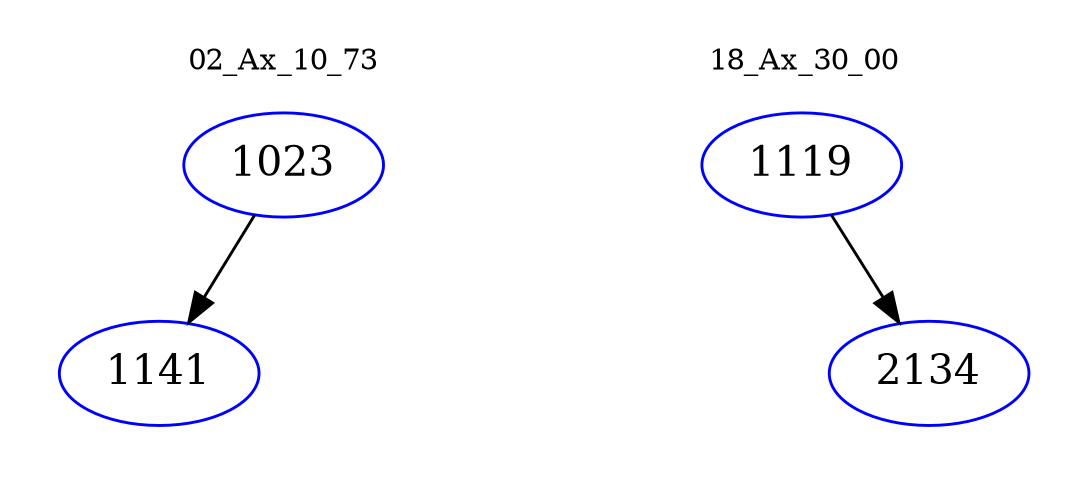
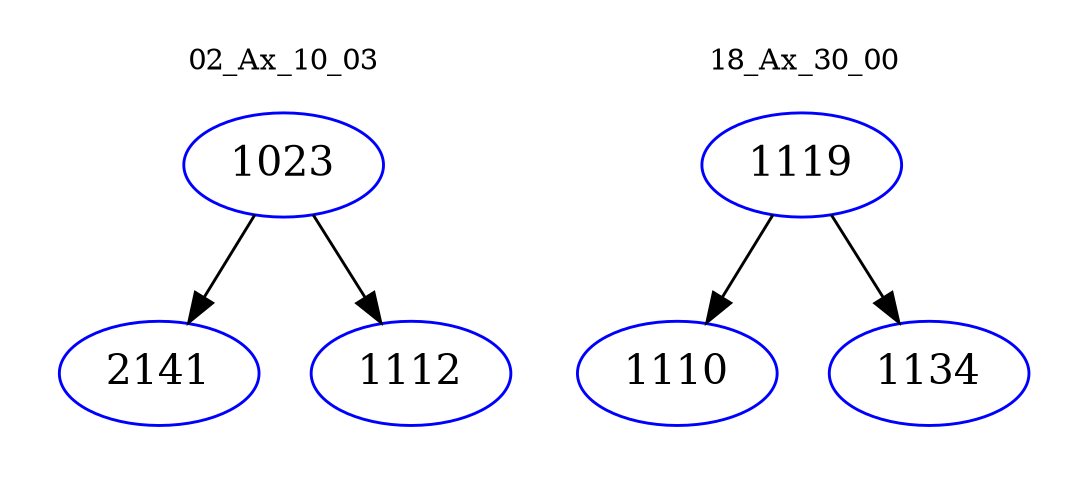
(284, 62) -> (284, 62)
(159, 373) -> (159, 373)
none -> (411, 373)
none -> (677, 373)
(929, 373) -> (929, 373)
